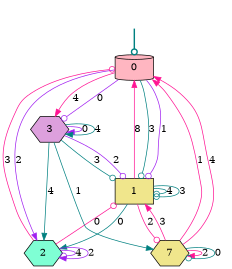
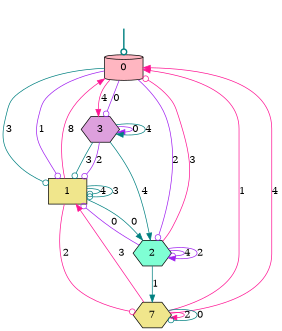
(21, 124) -> (172, 153)
(80, 215) -> (152, 281)
(81, 228) -> (112, 228)
